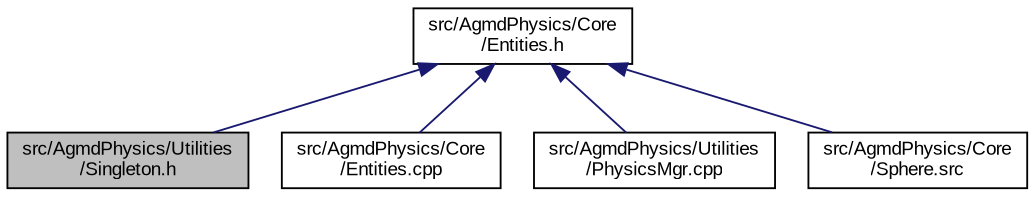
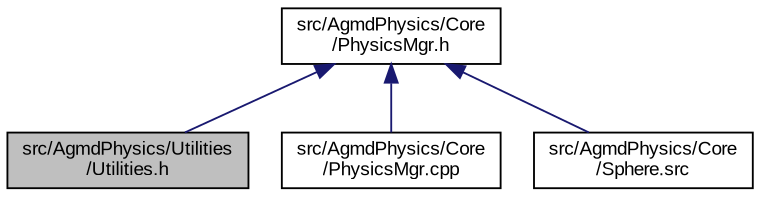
(523, 36) -> (391, 36)
(128, 160) -> (128, 160)
(391, 160) -> none
(655, 160) -> (391, 160)
